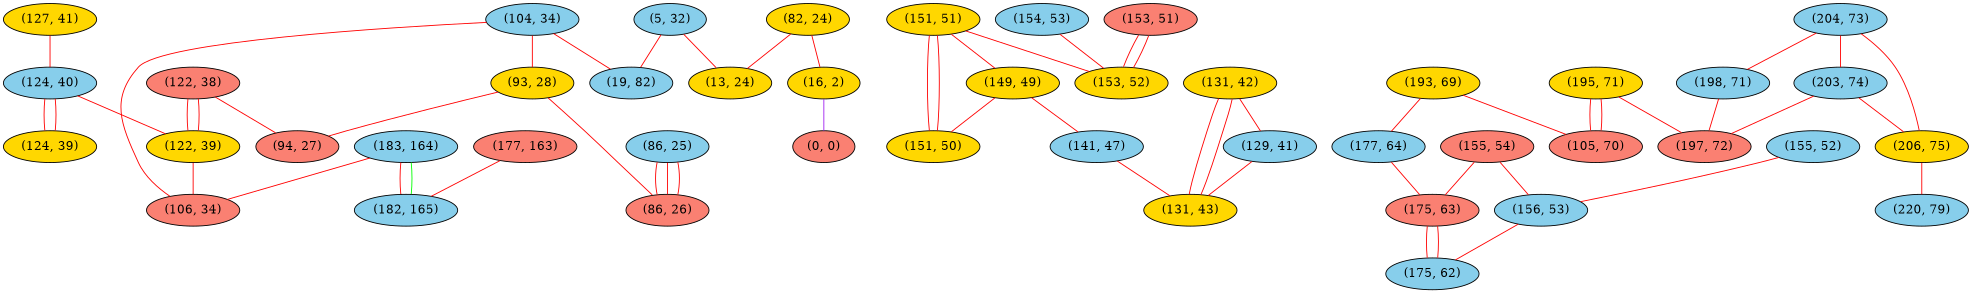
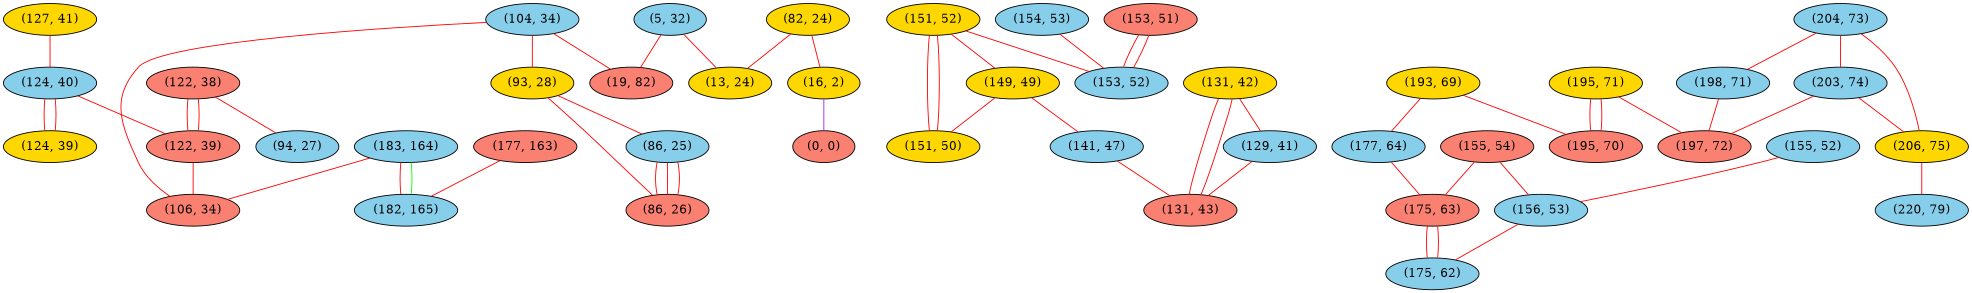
(933, 19) -> (933, 19)
(631, 83) -> (631, 83)
(1121, 83) -> (1121, 83)
(413, 113) -> (600, 115)
(193, 147) -> (193, 147)
(297, 147) -> (297, 147)
(1596, 147) -> (1596, 147)
(1190, 210) -> (1190, 210)
